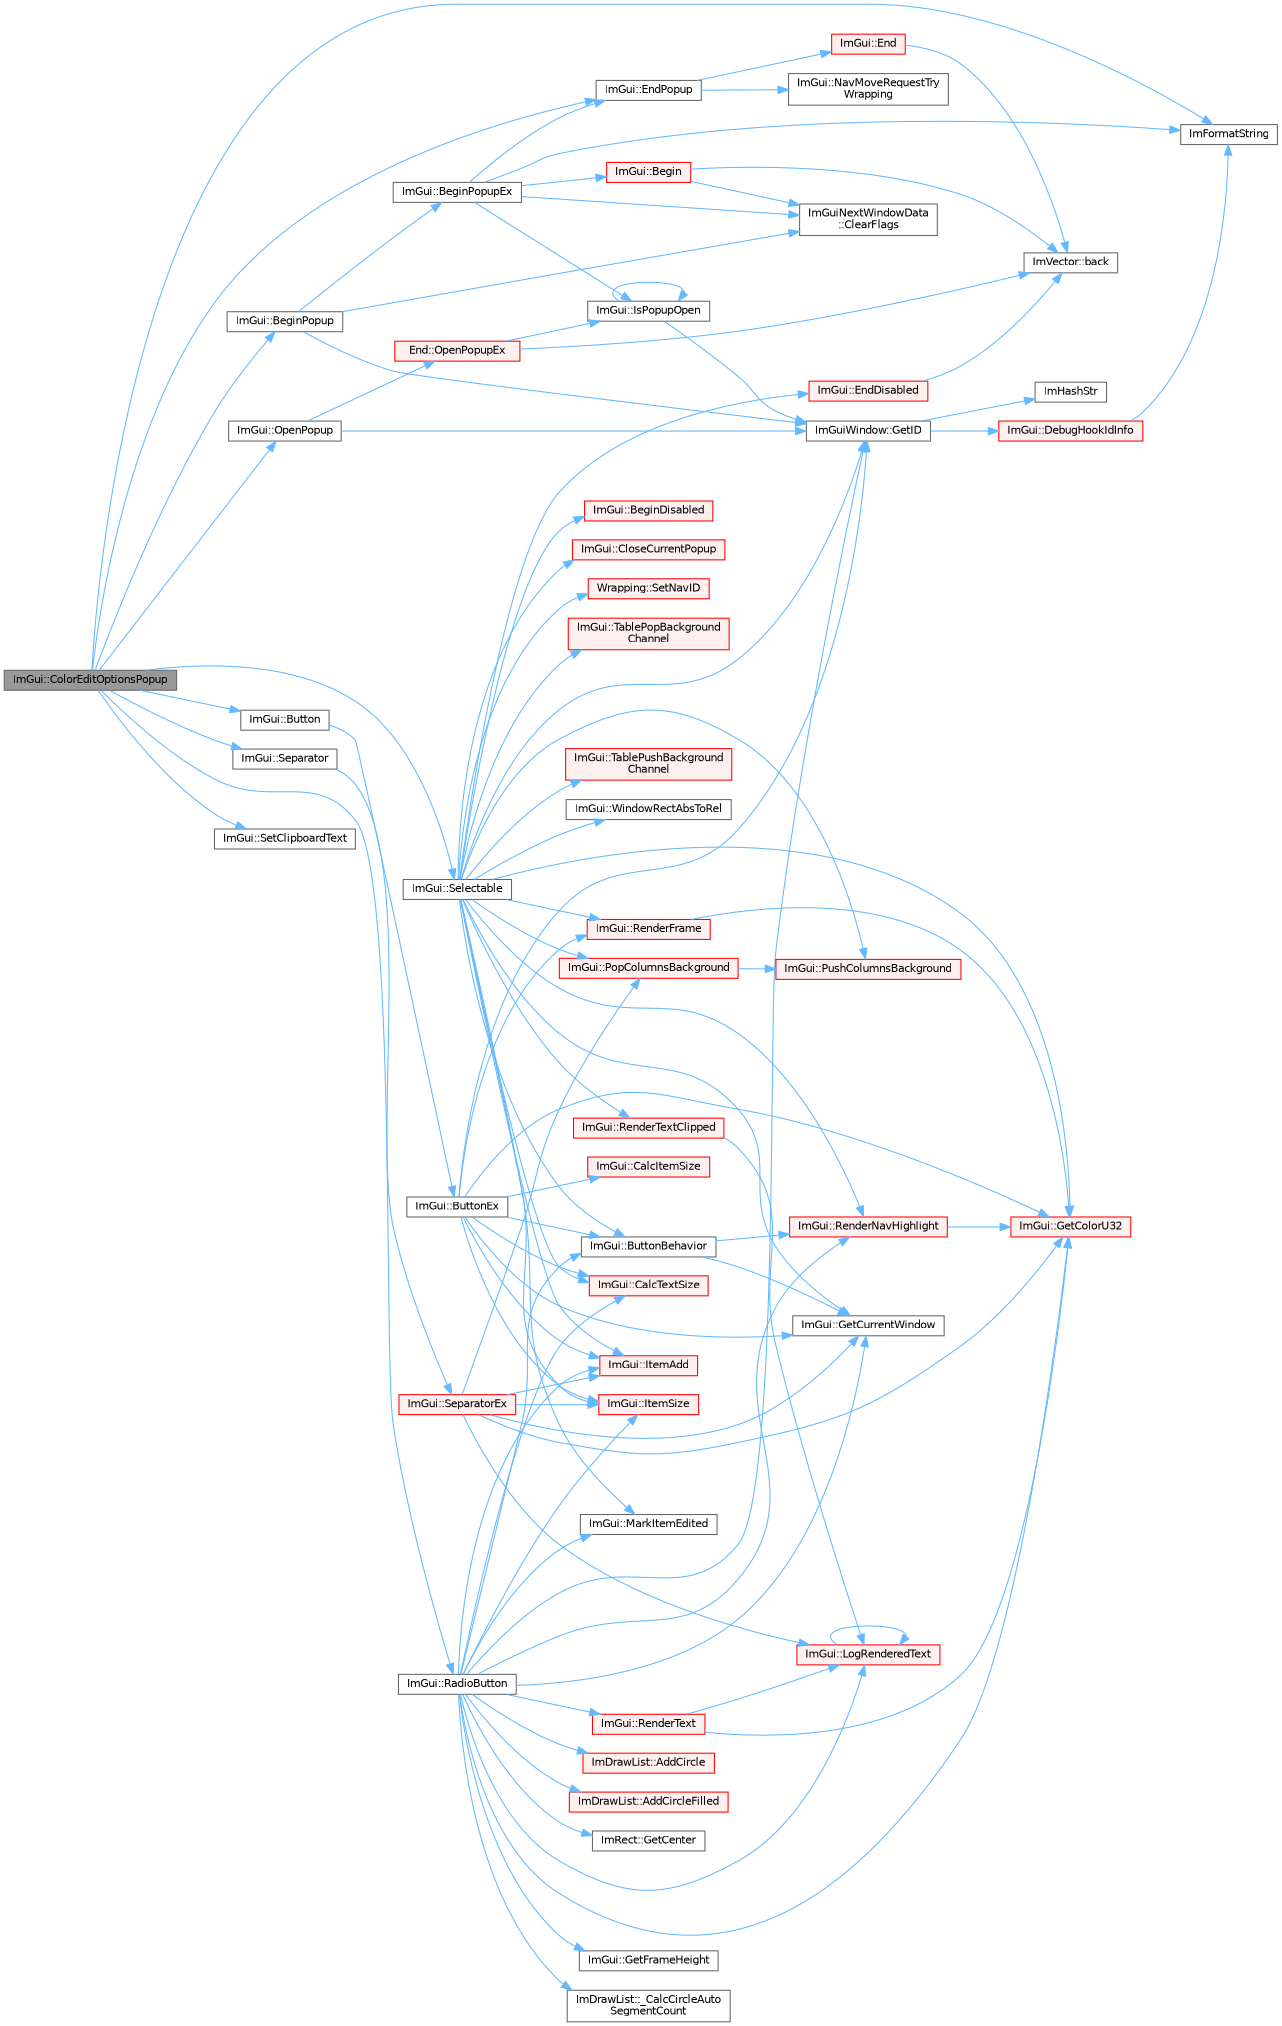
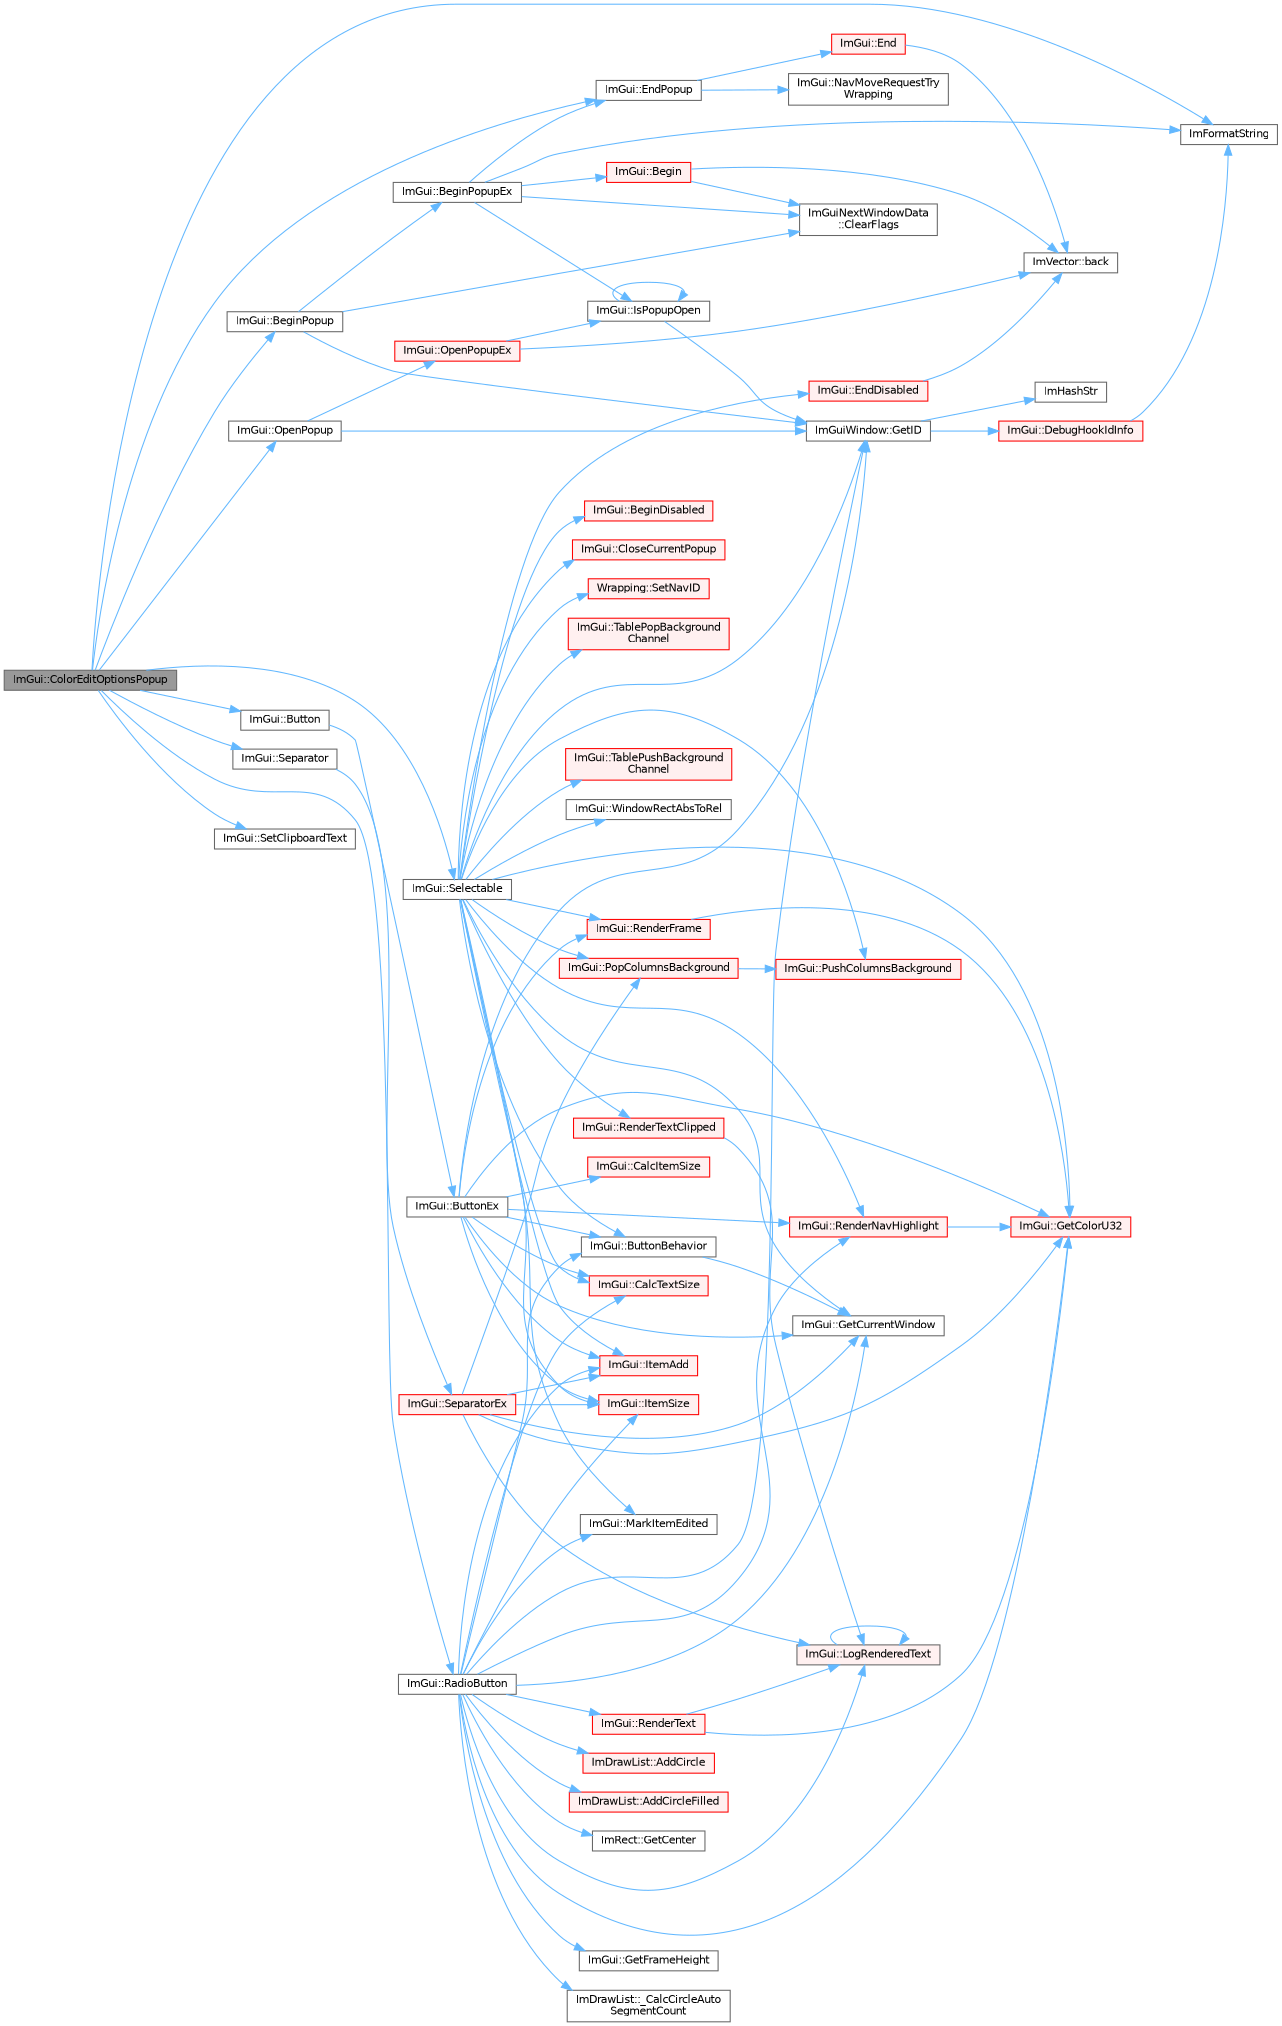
(457, 351) -> (457, 351)
(748, 1238) -> (643, 1216)
(868, 1655) -> (868, 1655)
